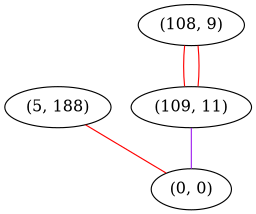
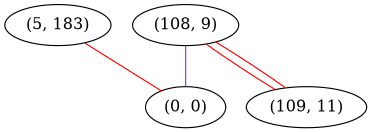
(58, 107) -> (58, 25)
(191, 148) -> (186, 66)
